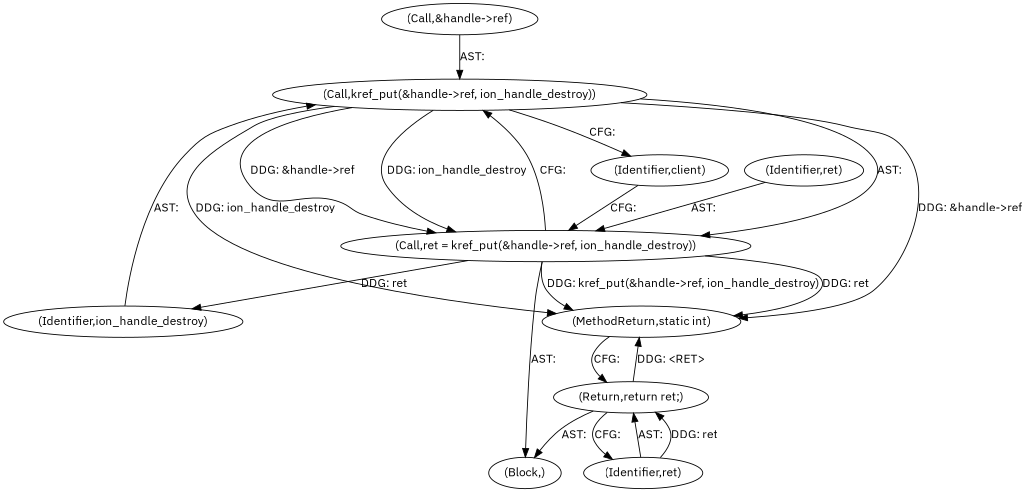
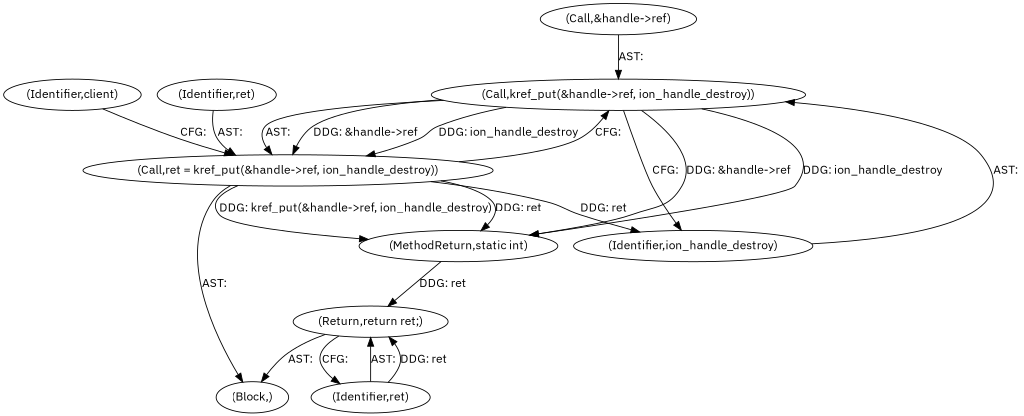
(567, 129) -> (645, 169)
(608, 360) -> (443, 284)
(636, 364) -> none
